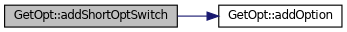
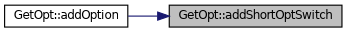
(192, 16) -> (143, 16)
